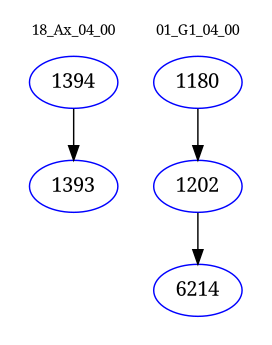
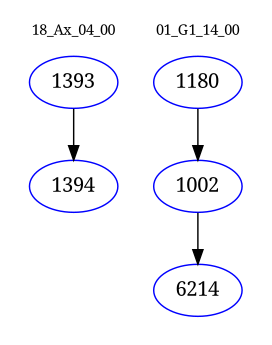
(198, 31) -> (198, 31)
(74, 127) -> (74, 127)
(198, 186) -> (198, 186)
